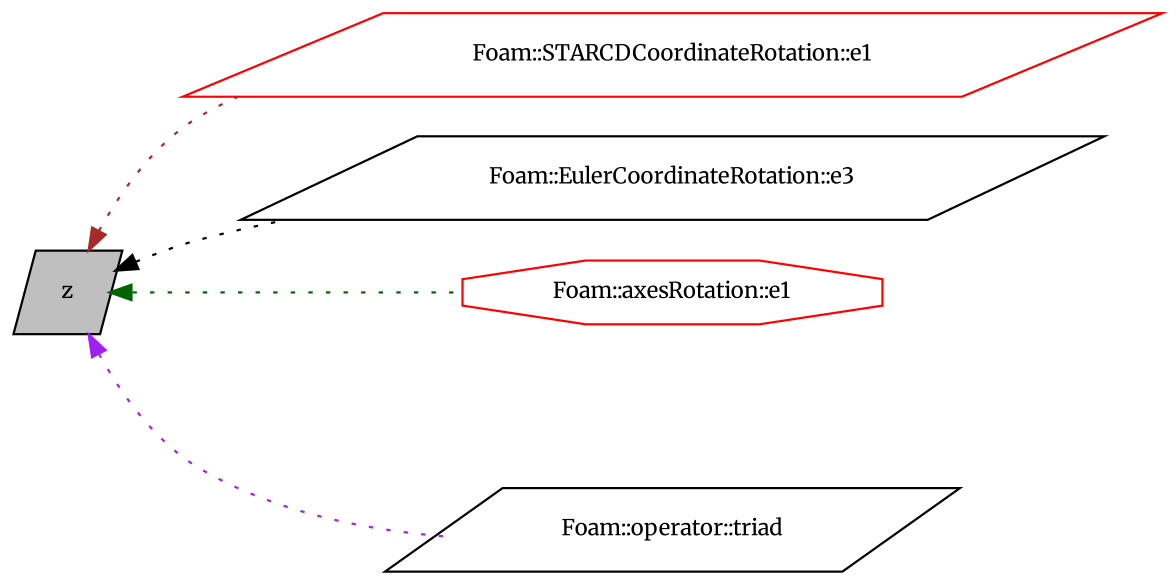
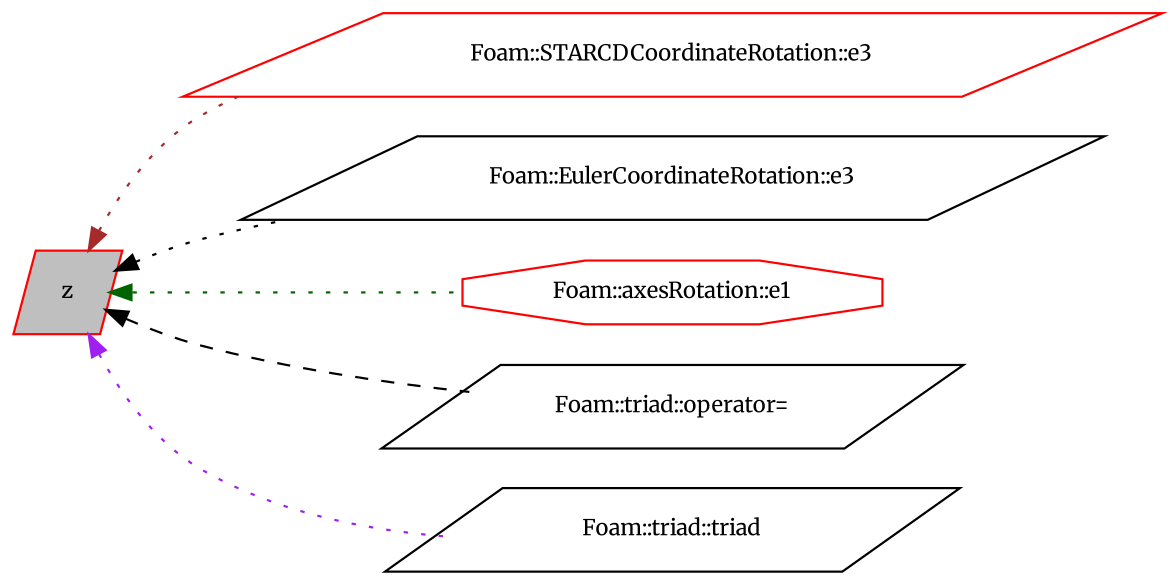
(672, 55) -> (672, 55)
(68, 292) -> (68, 292)
none -> (672, 407)
(672, 530) -> (672, 530)
